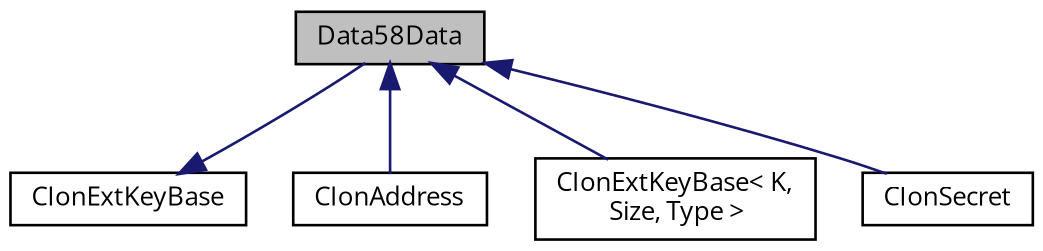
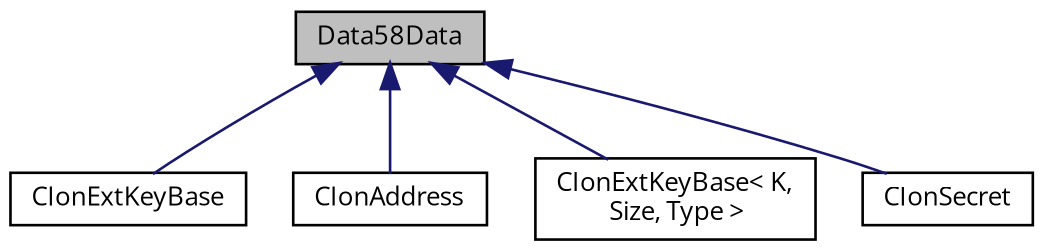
(285, 114) -> (234, 123)
